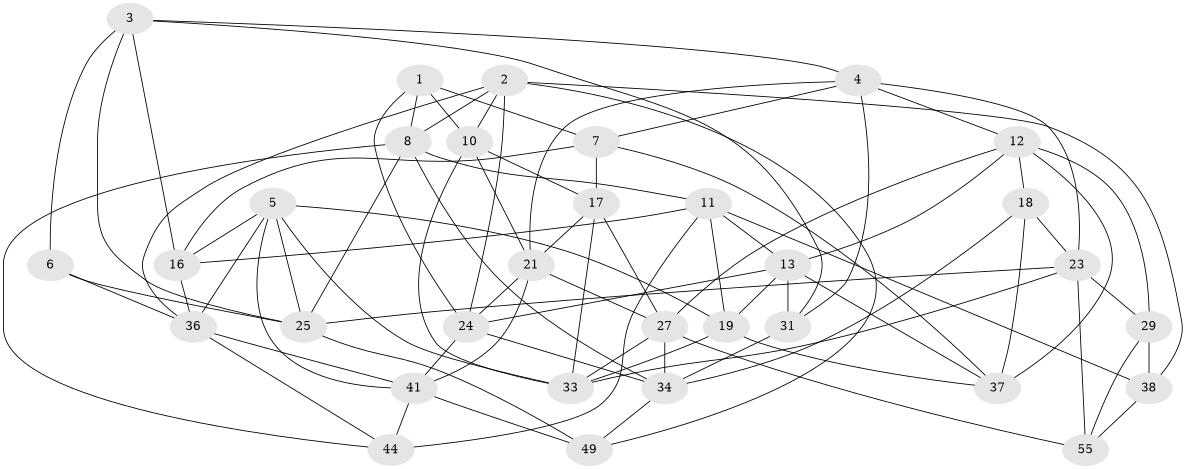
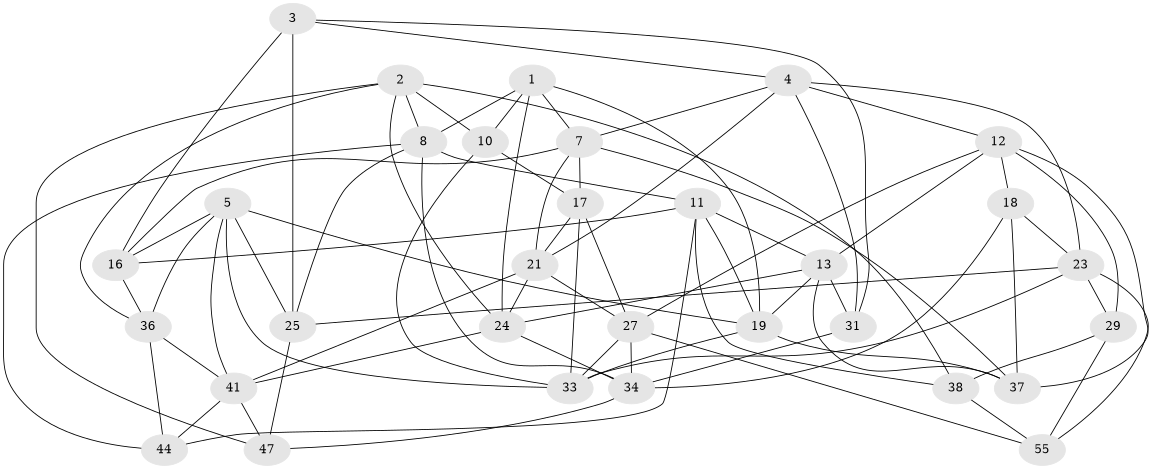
none -> (714, 172)
(500, 204) -> (545, 200)
(50, 265) -> none
(589, 450) -> (267, 450)
